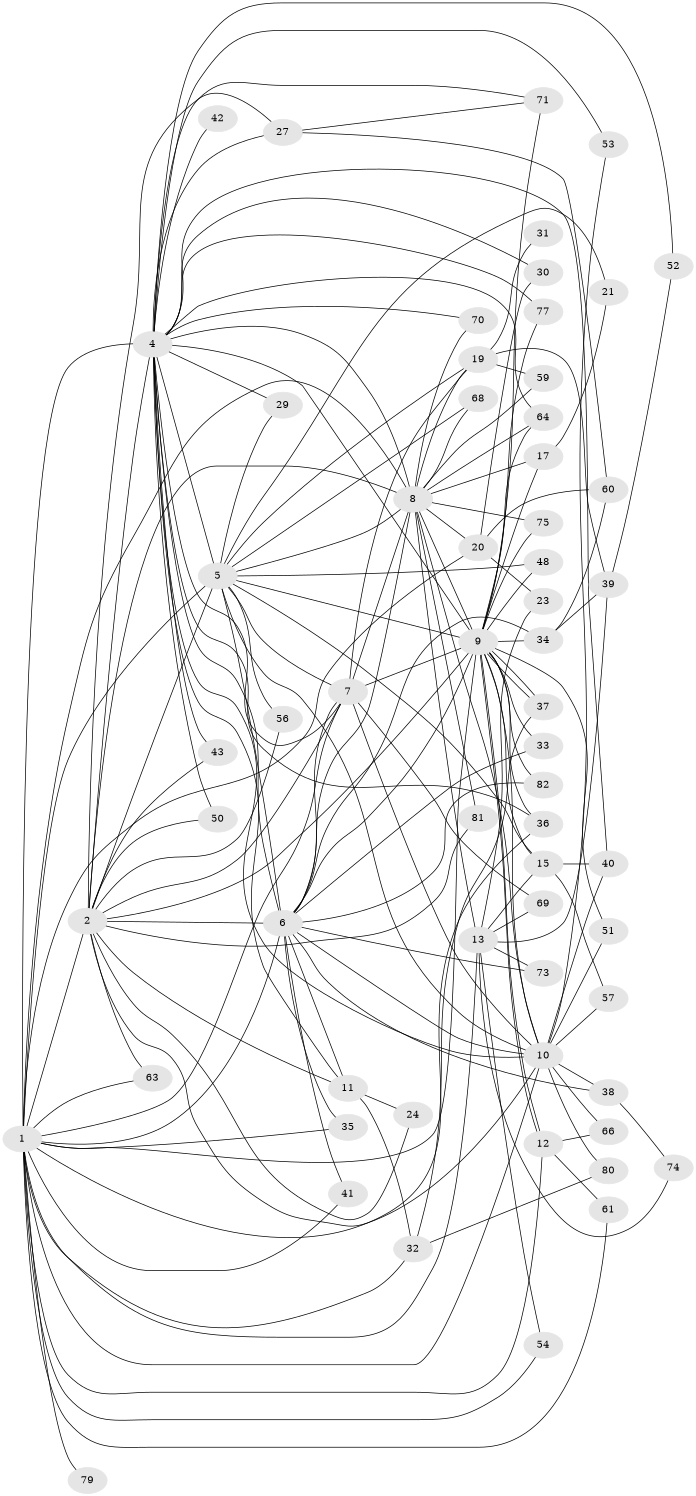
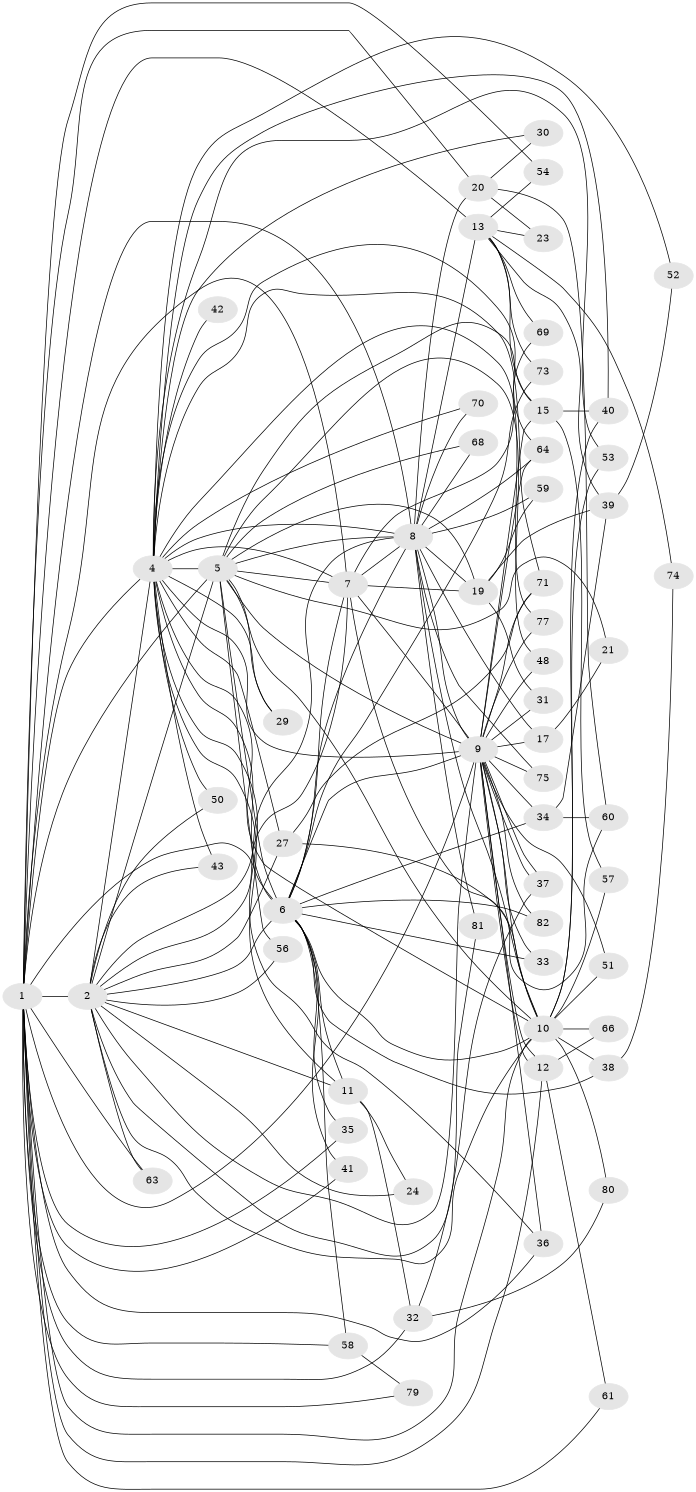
none -> (511, 725)
none -> (348, 1346)
